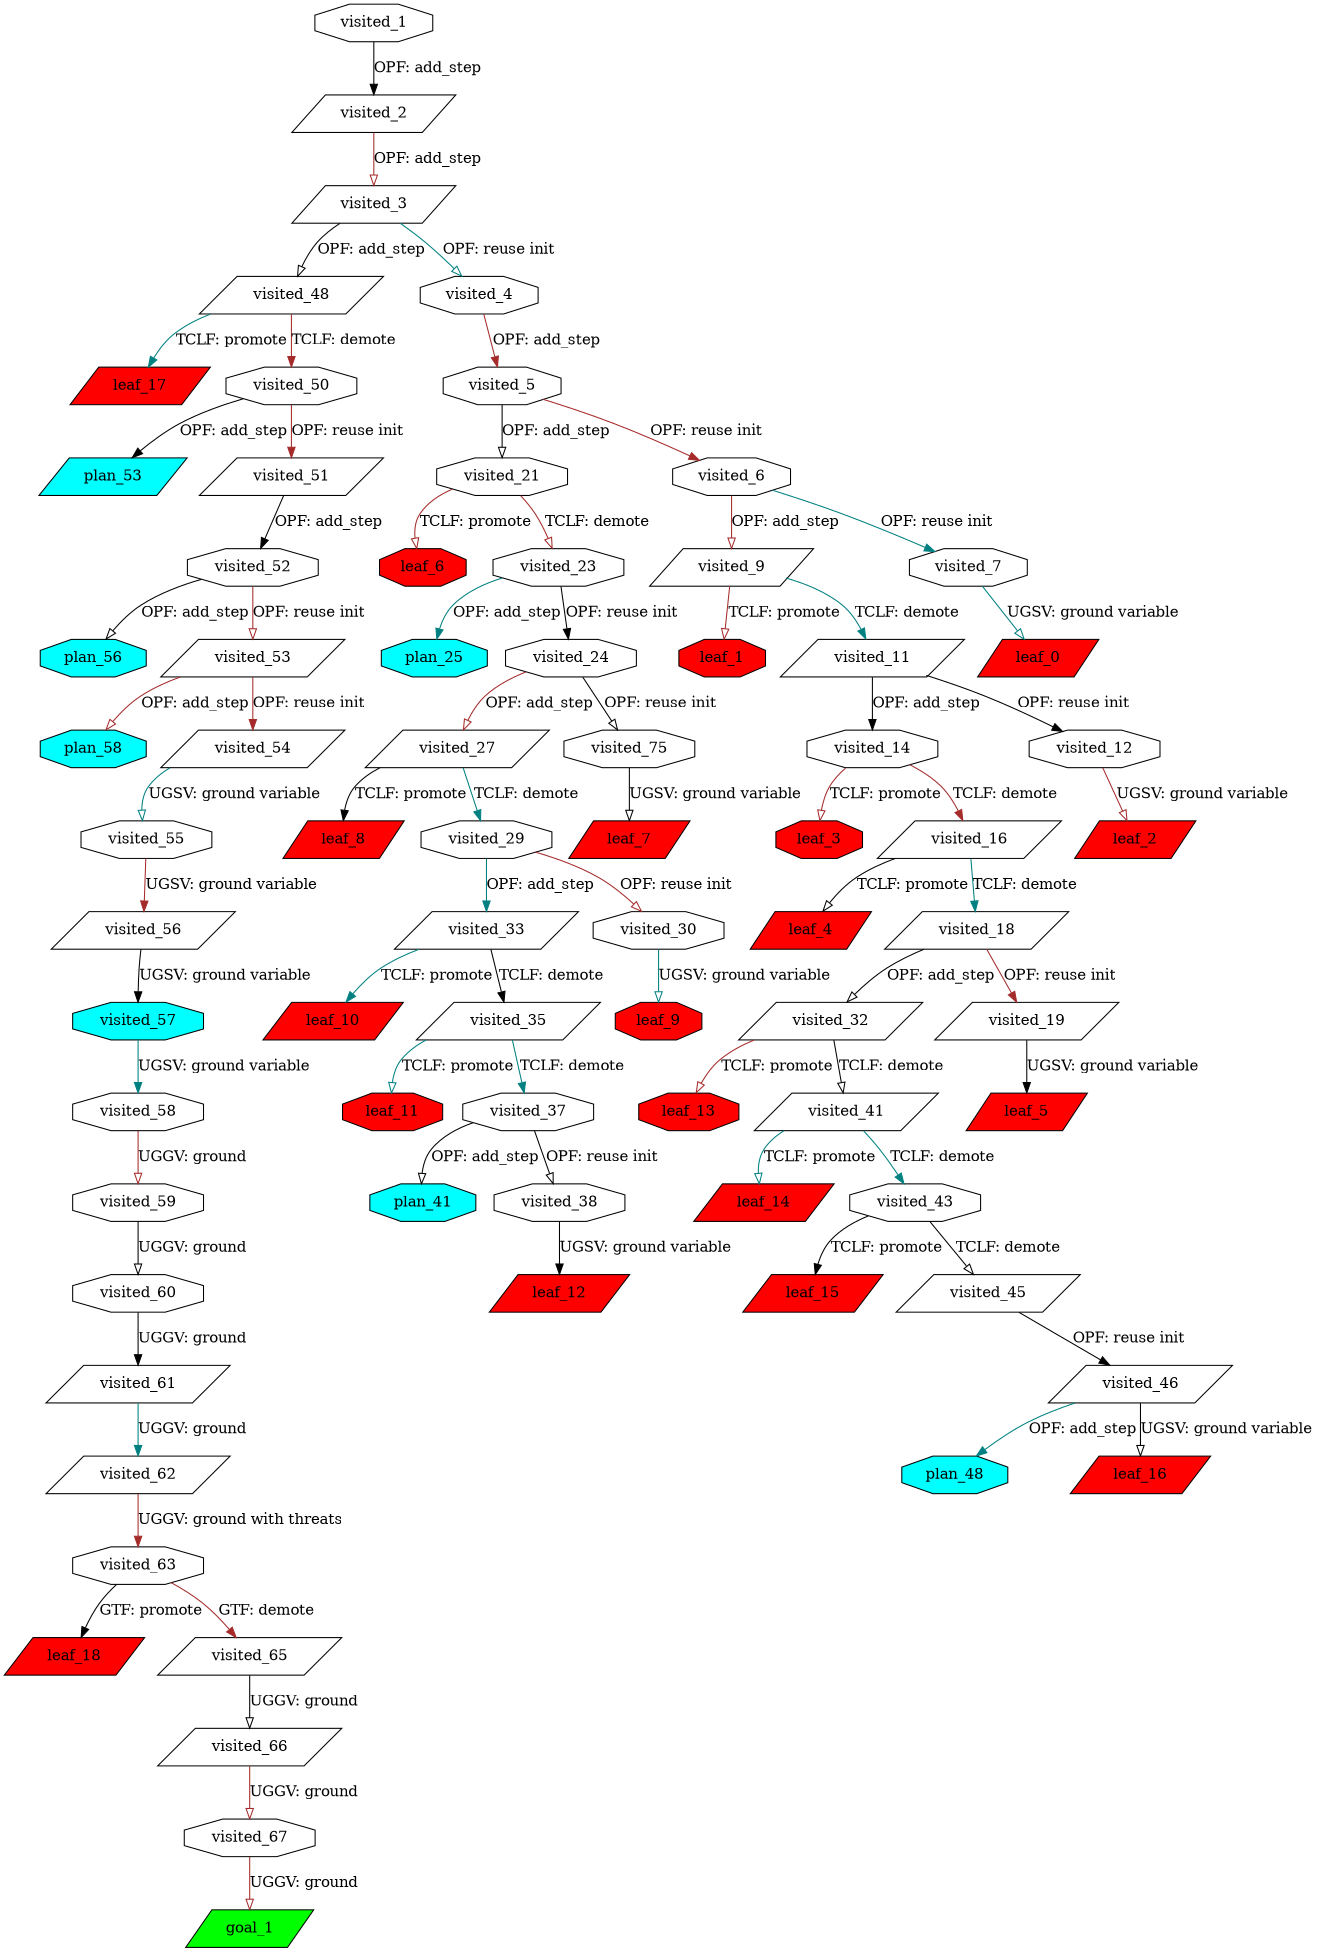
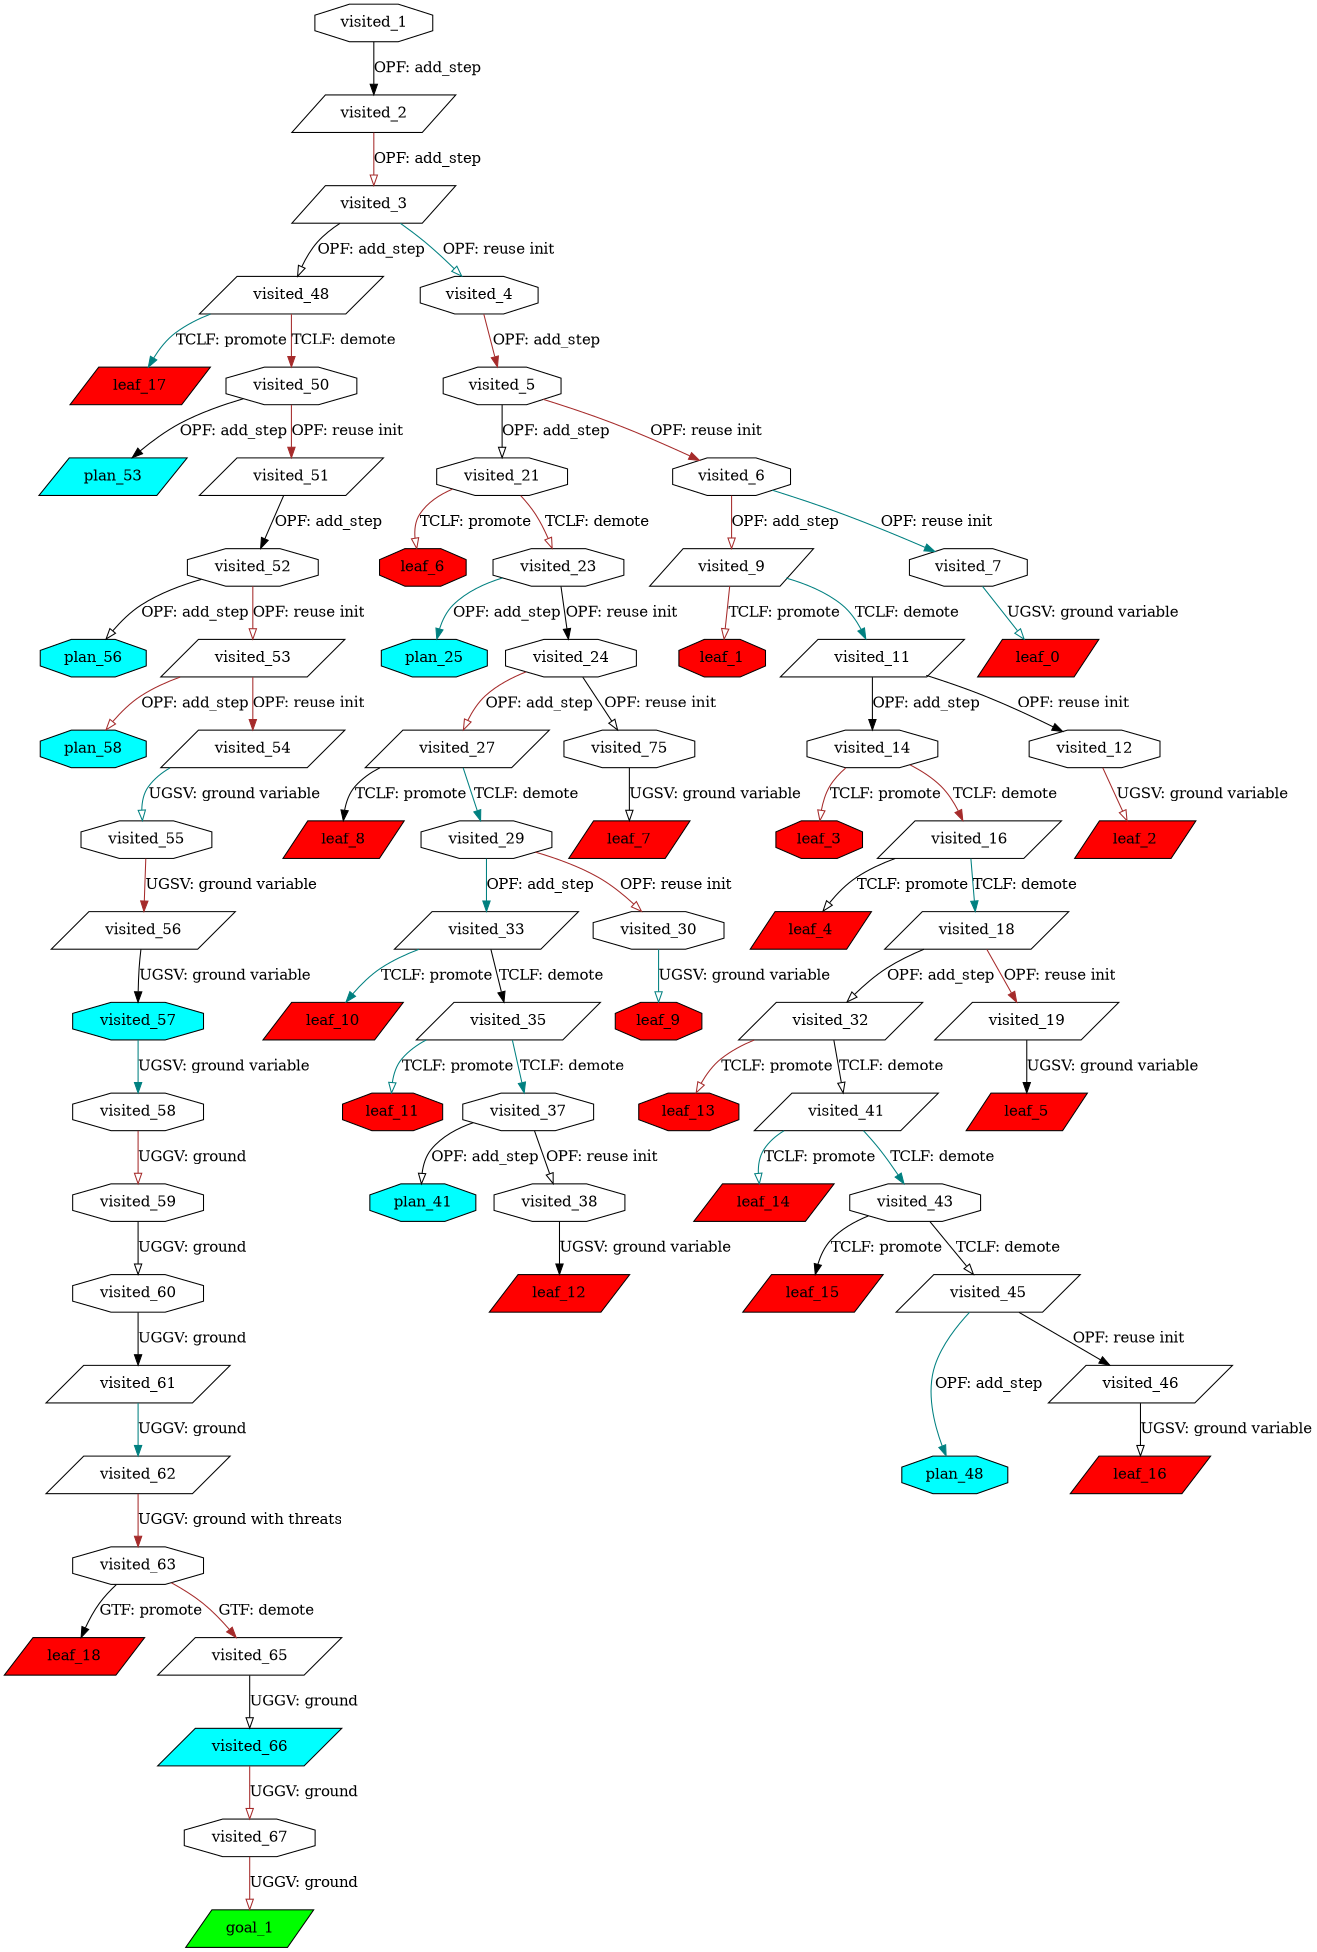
(1028, 1422) -> (933, 1374)
(250, 1747) -> (250, 1747)
